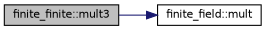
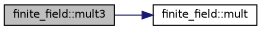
(62, 15) -> (59, 15)
